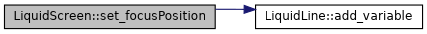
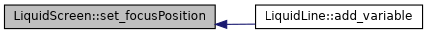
(230, 9) -> (241, 24)
